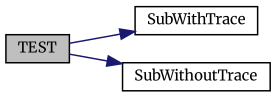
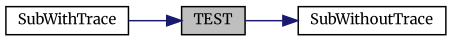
(95, 39) -> (148, 21)
